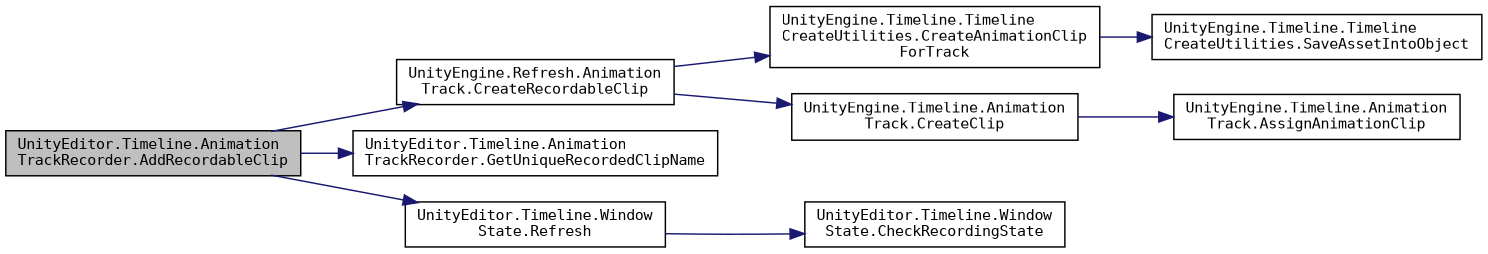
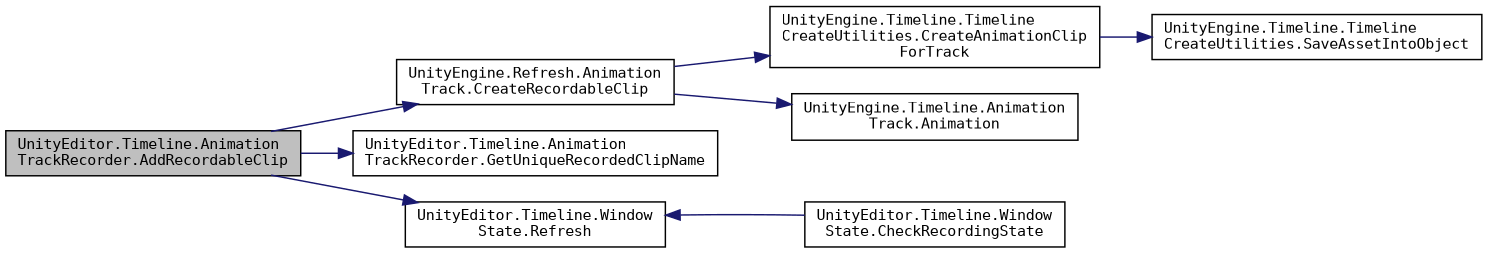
(935, 117) -> (935, 117)
(1317, 117) -> none
(728, 234) -> (742, 215)
